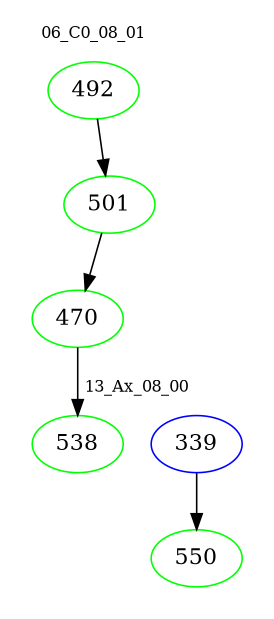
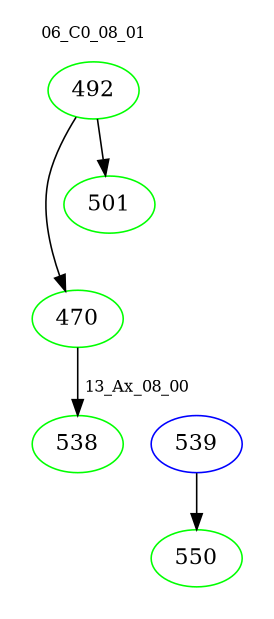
(96, 254) -> (46, 194)
(197, 444) -> (197, 444)
